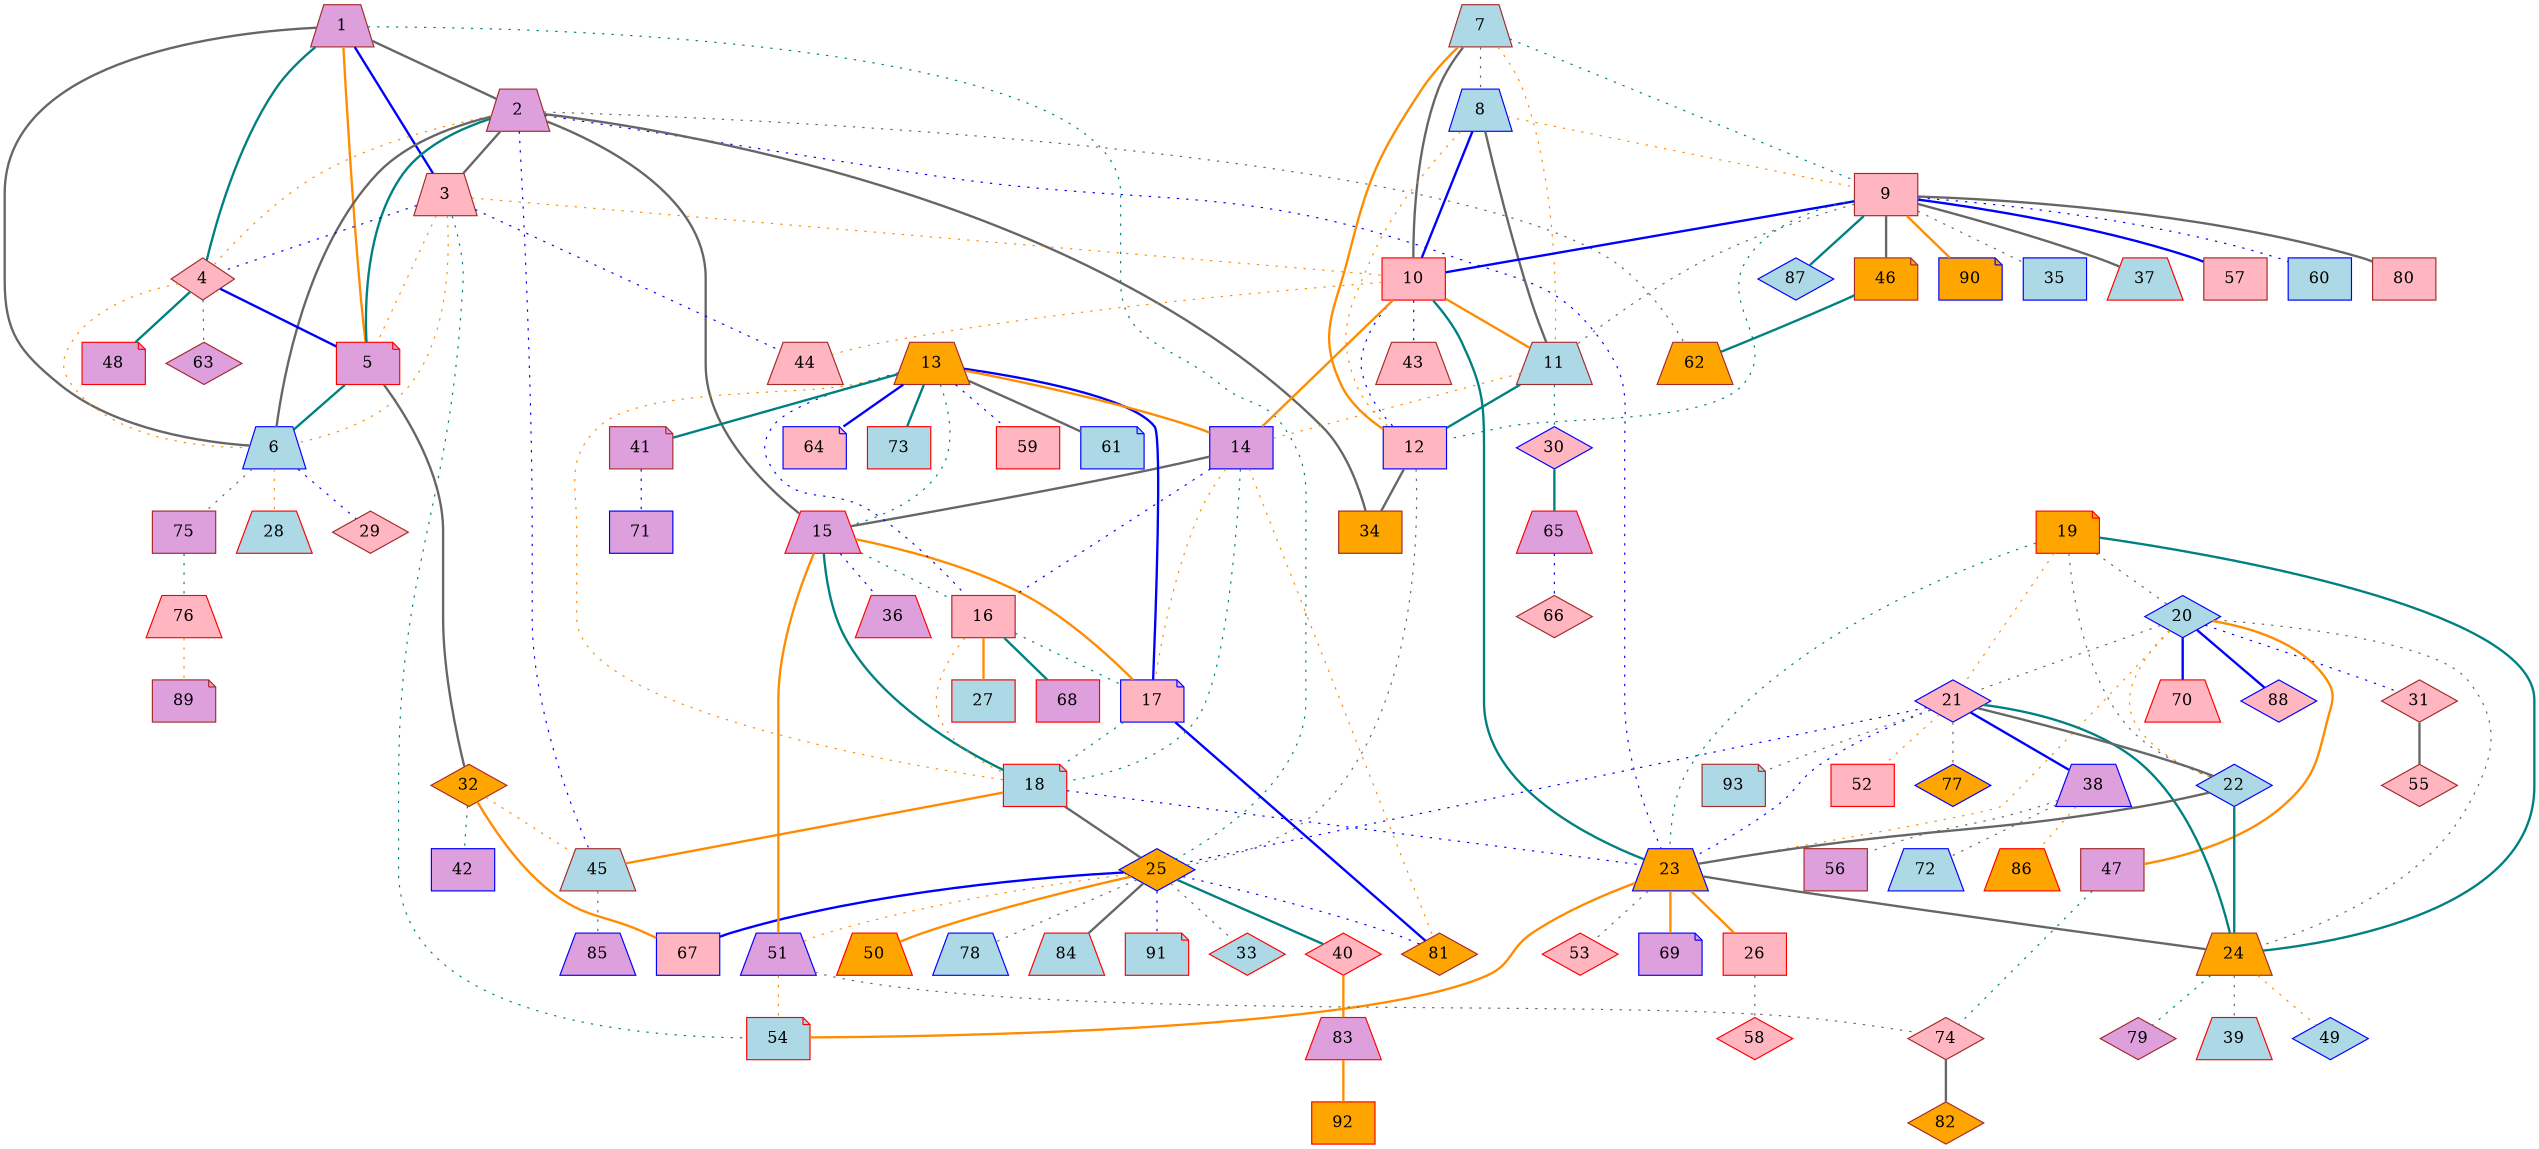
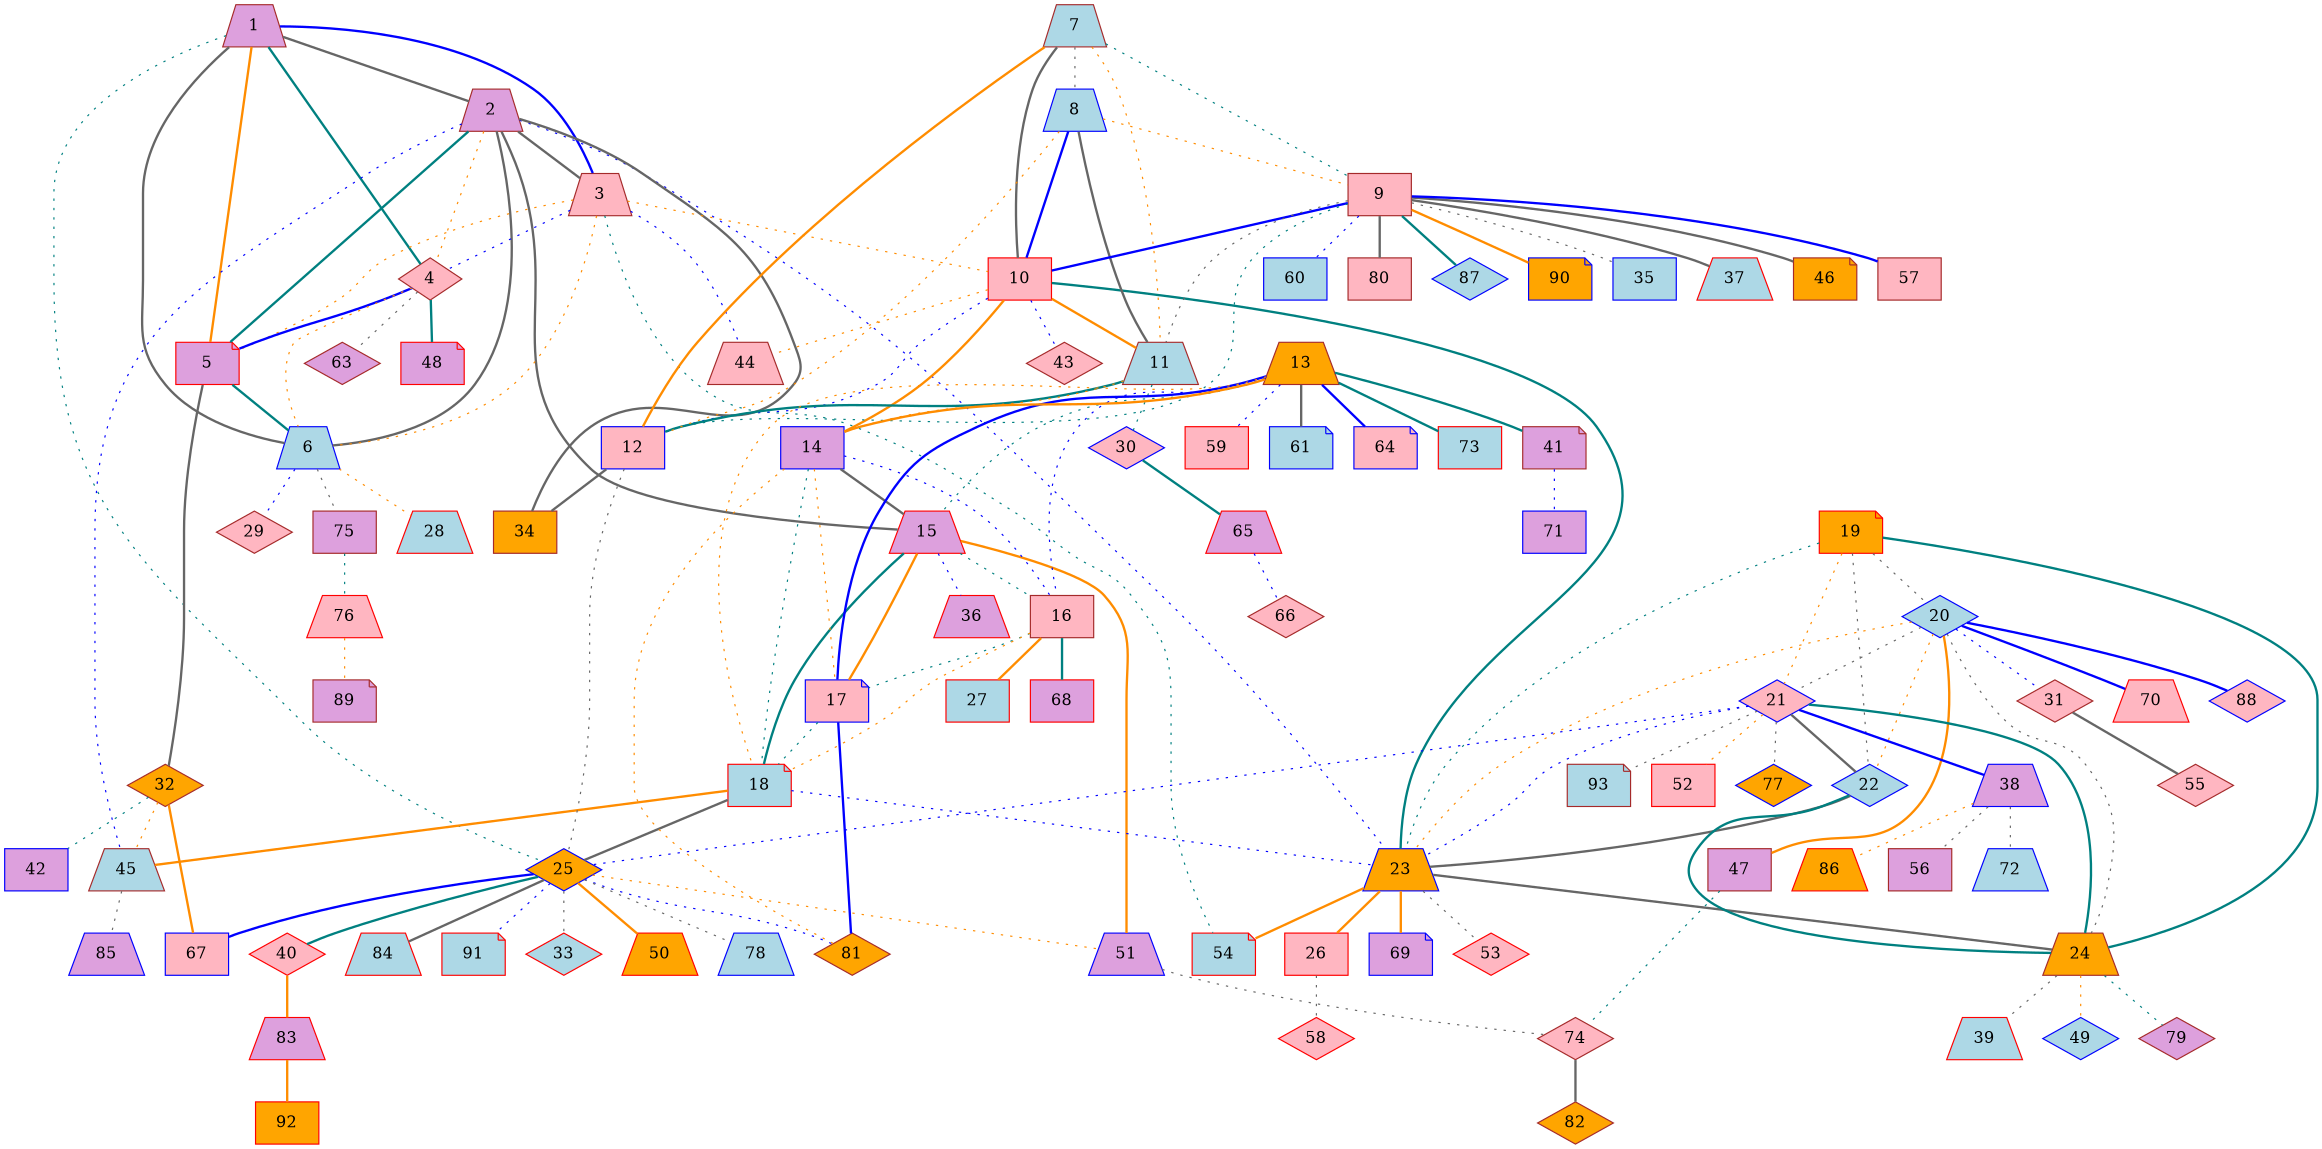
(1414, 363) -> (1064, 363)
(1695, 363) -> none
(778, 997) -> none
